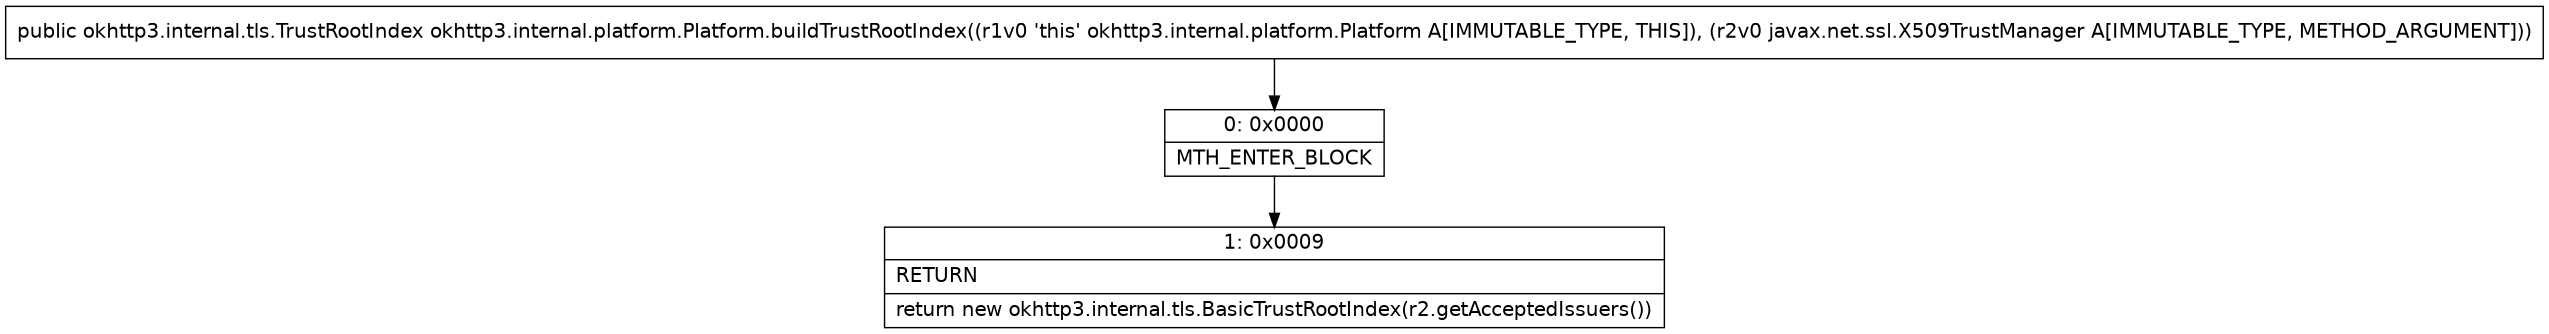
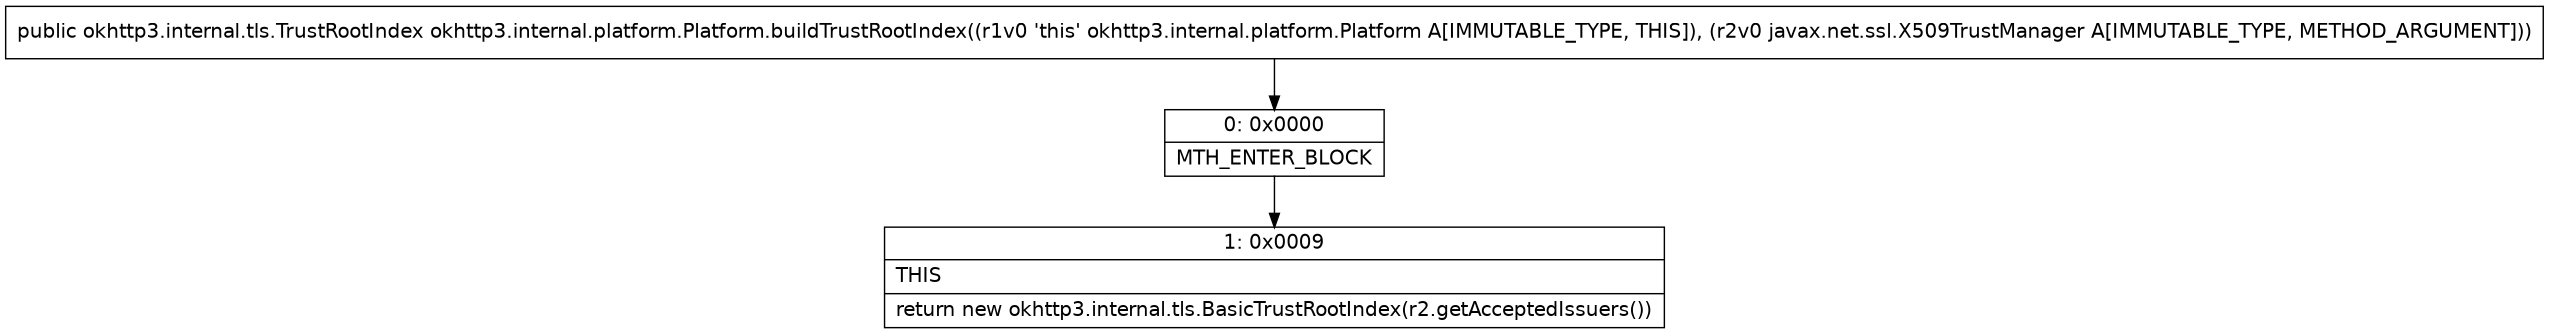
(937, 276) -> (919, 276)
